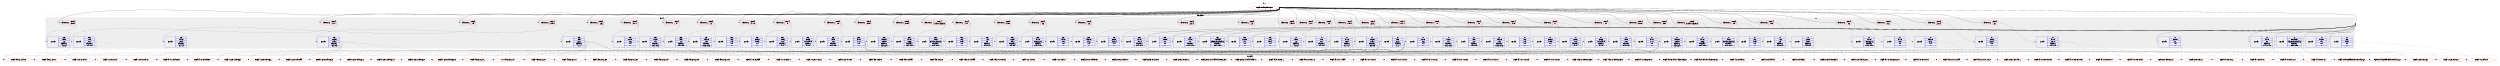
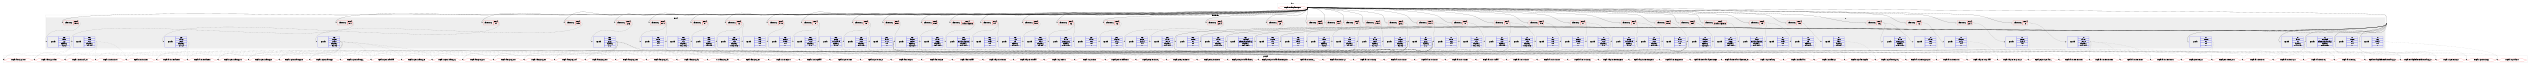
none -> (692, 60)
